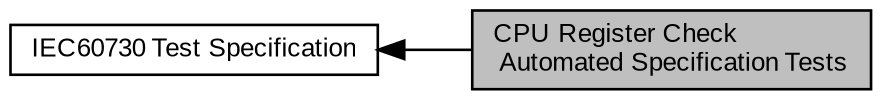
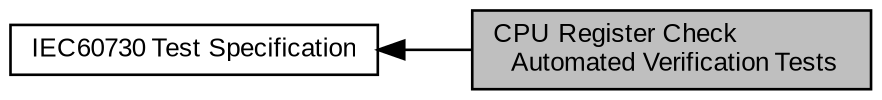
(672, 50) -> (672, 50)
